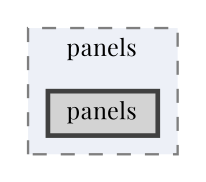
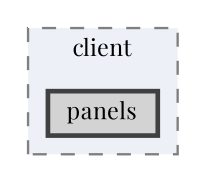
(103, 50) -> (103, 50)
